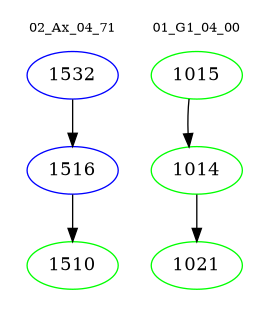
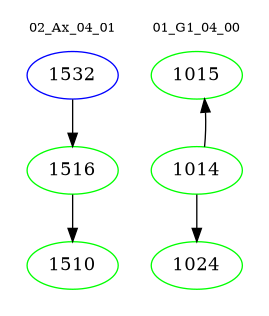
(73, 28) -> (73, 28)
(188, 116) -> (206, 130)
(73, 170) -> (73, 170)
(197, 265) -> (197, 265)
